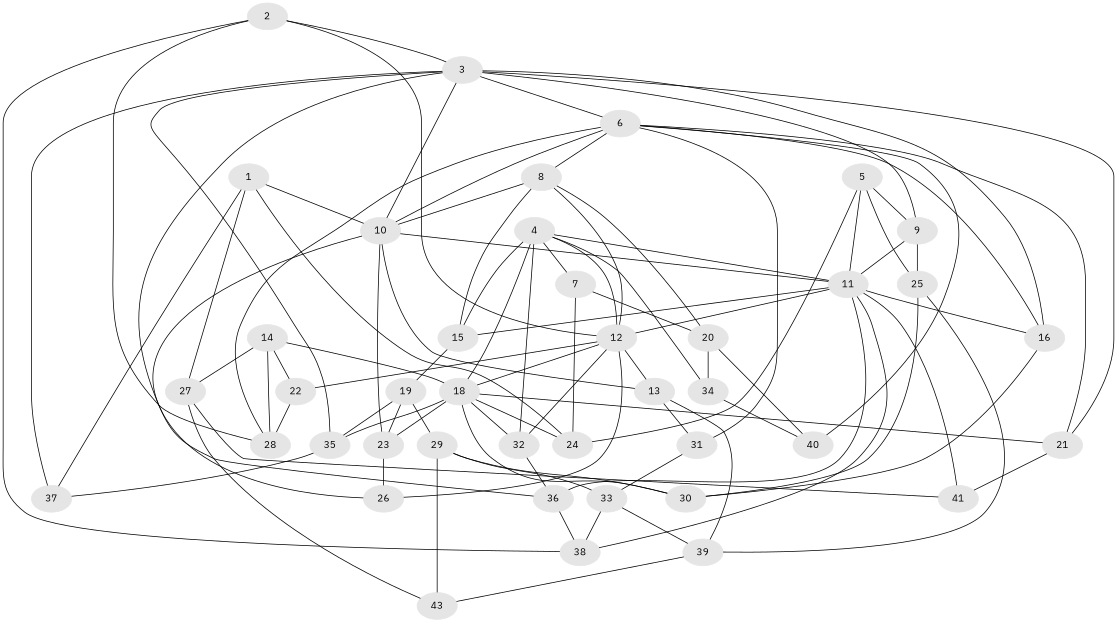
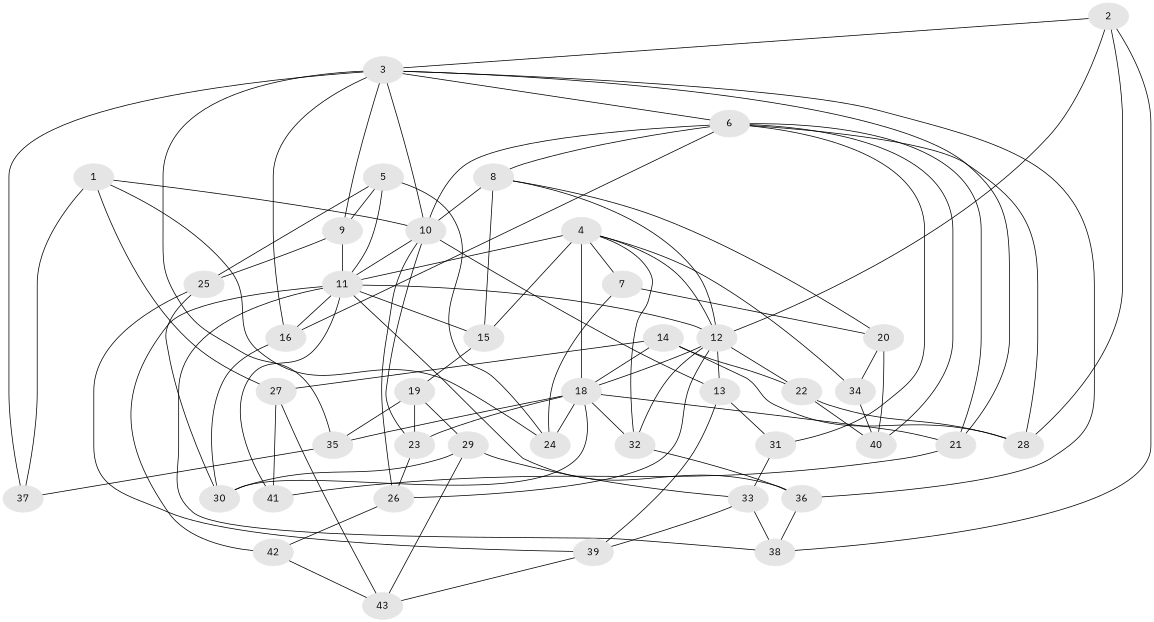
none -> (839, 418)
none -> (273, 552)
